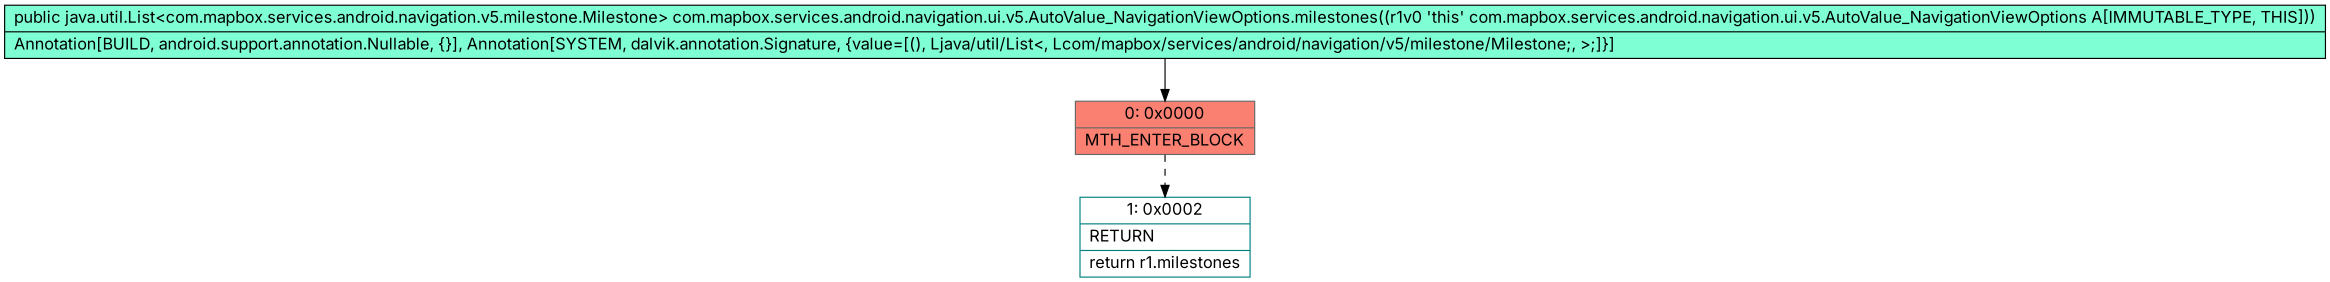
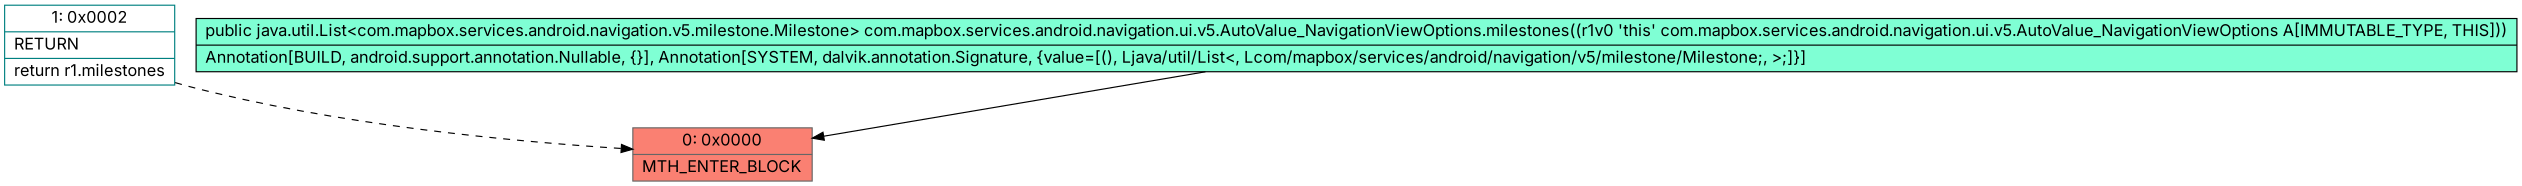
(1165, 170) -> (397, 126)
